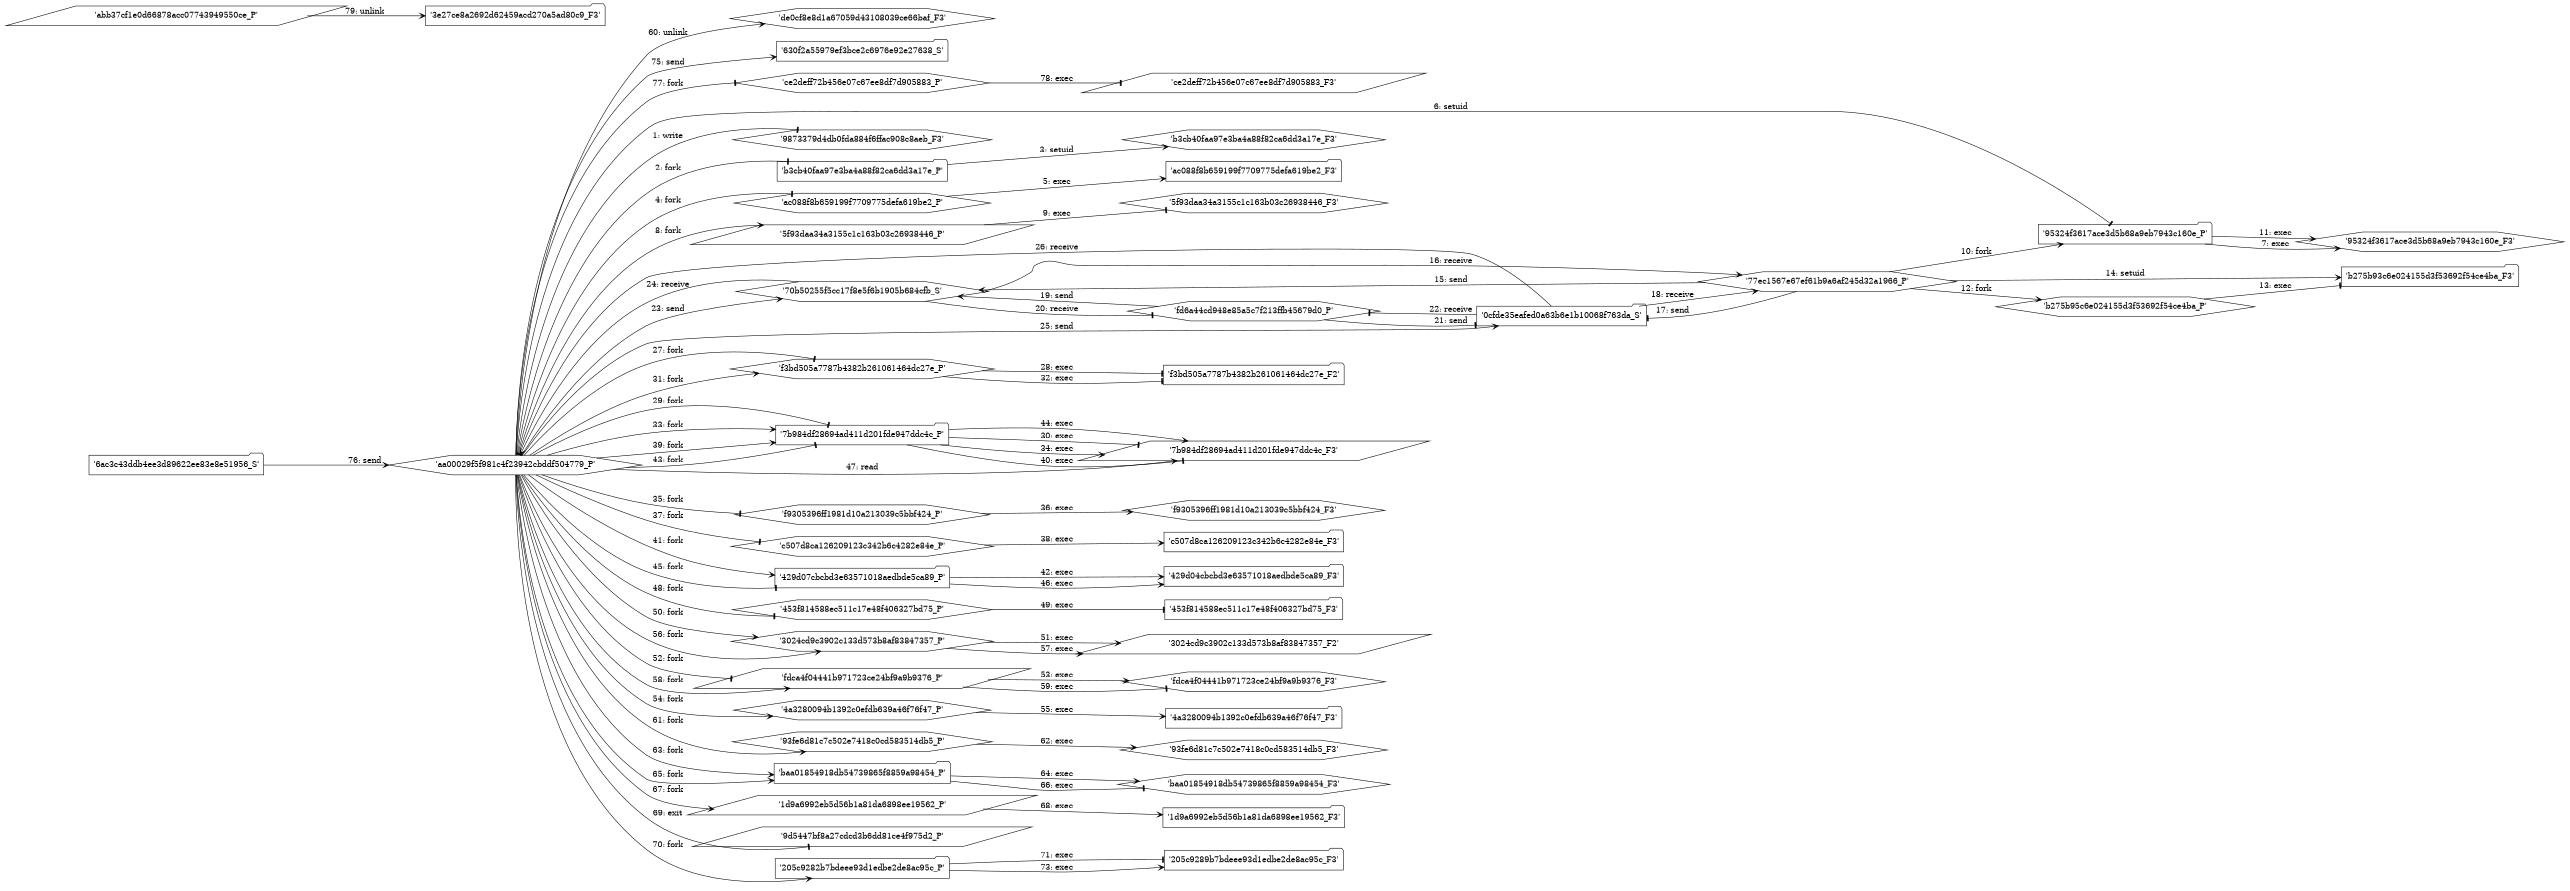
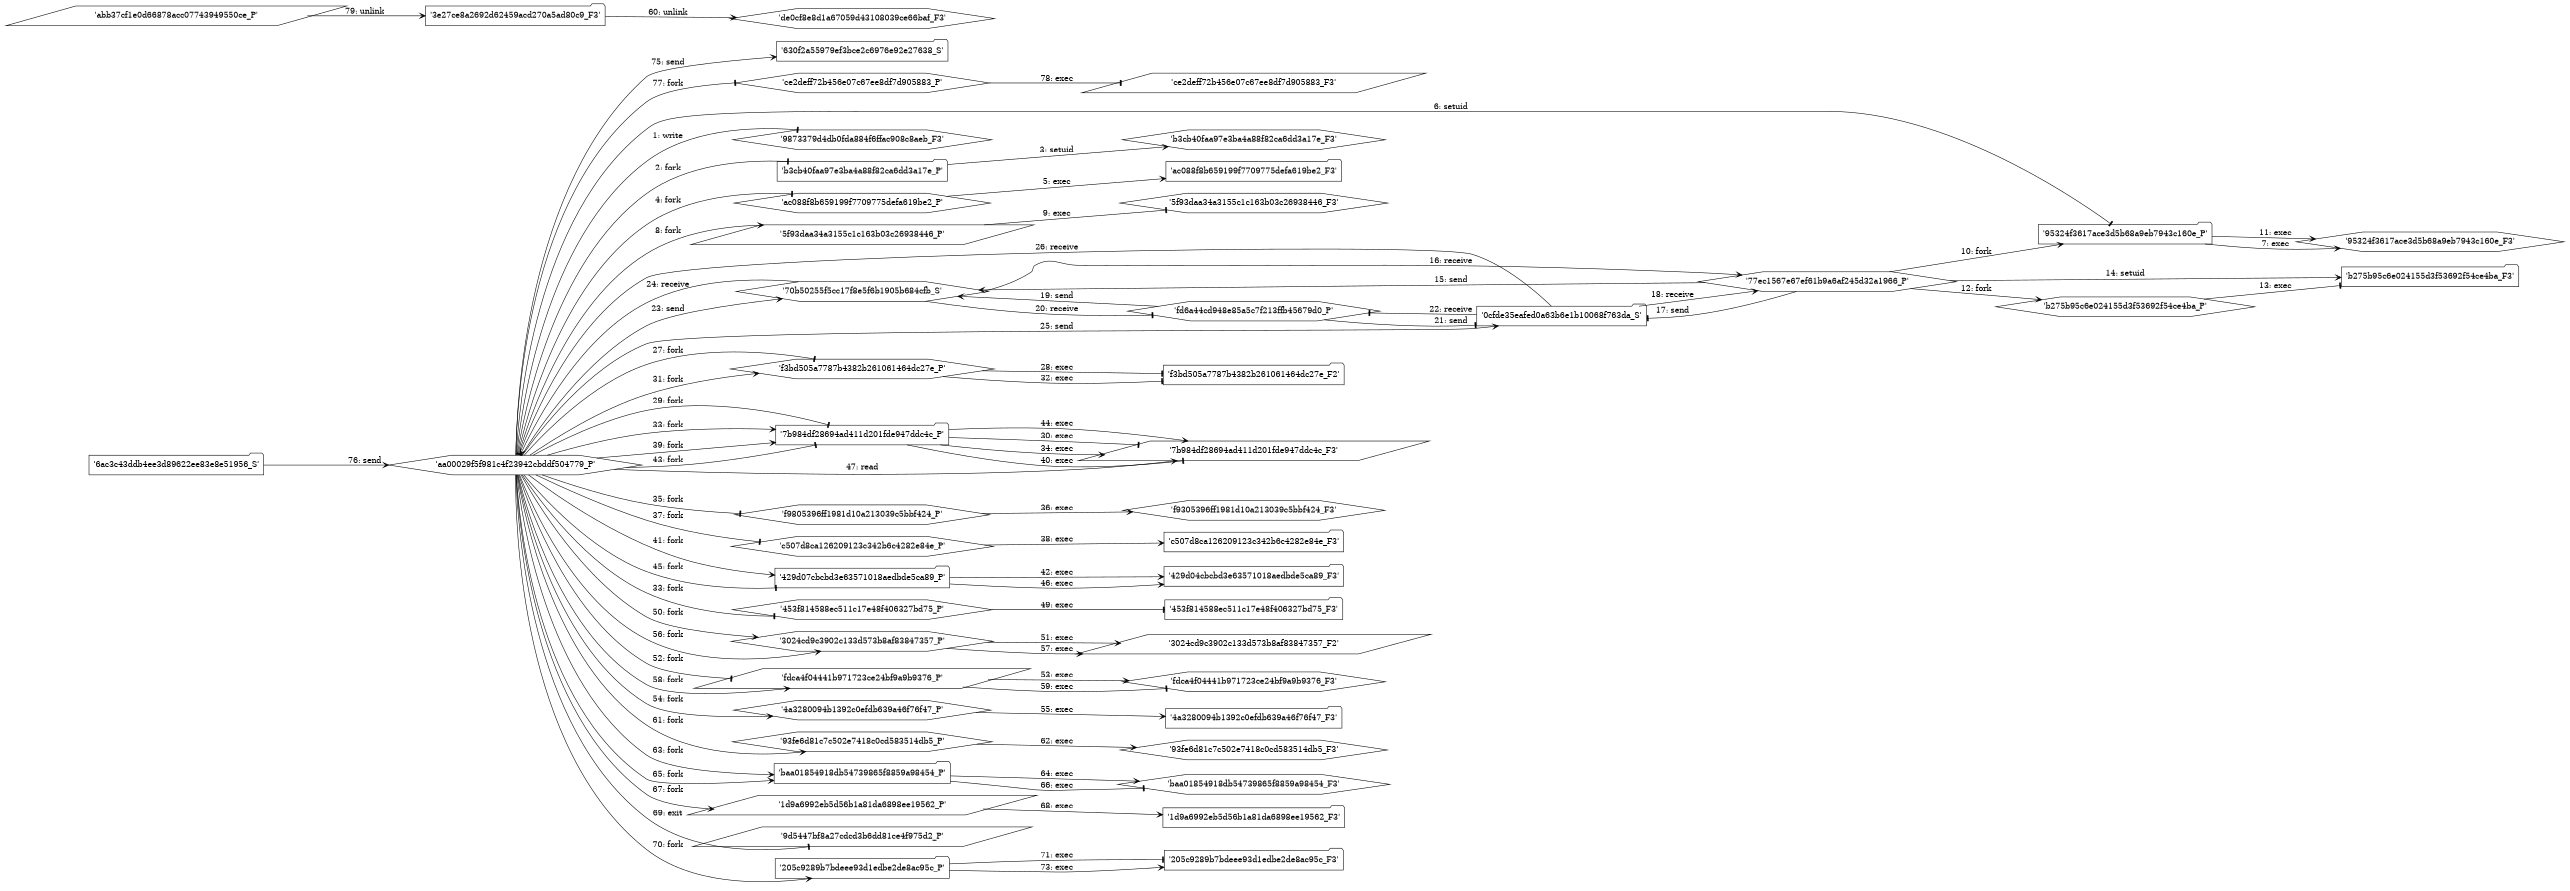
(585, 151) -> (668, 17)
(2430, 277) -> (2430, 277)
(862, 515) -> (862, 515)
(668, 589) -> (668, 589)
(862, 868) -> (862, 868)
